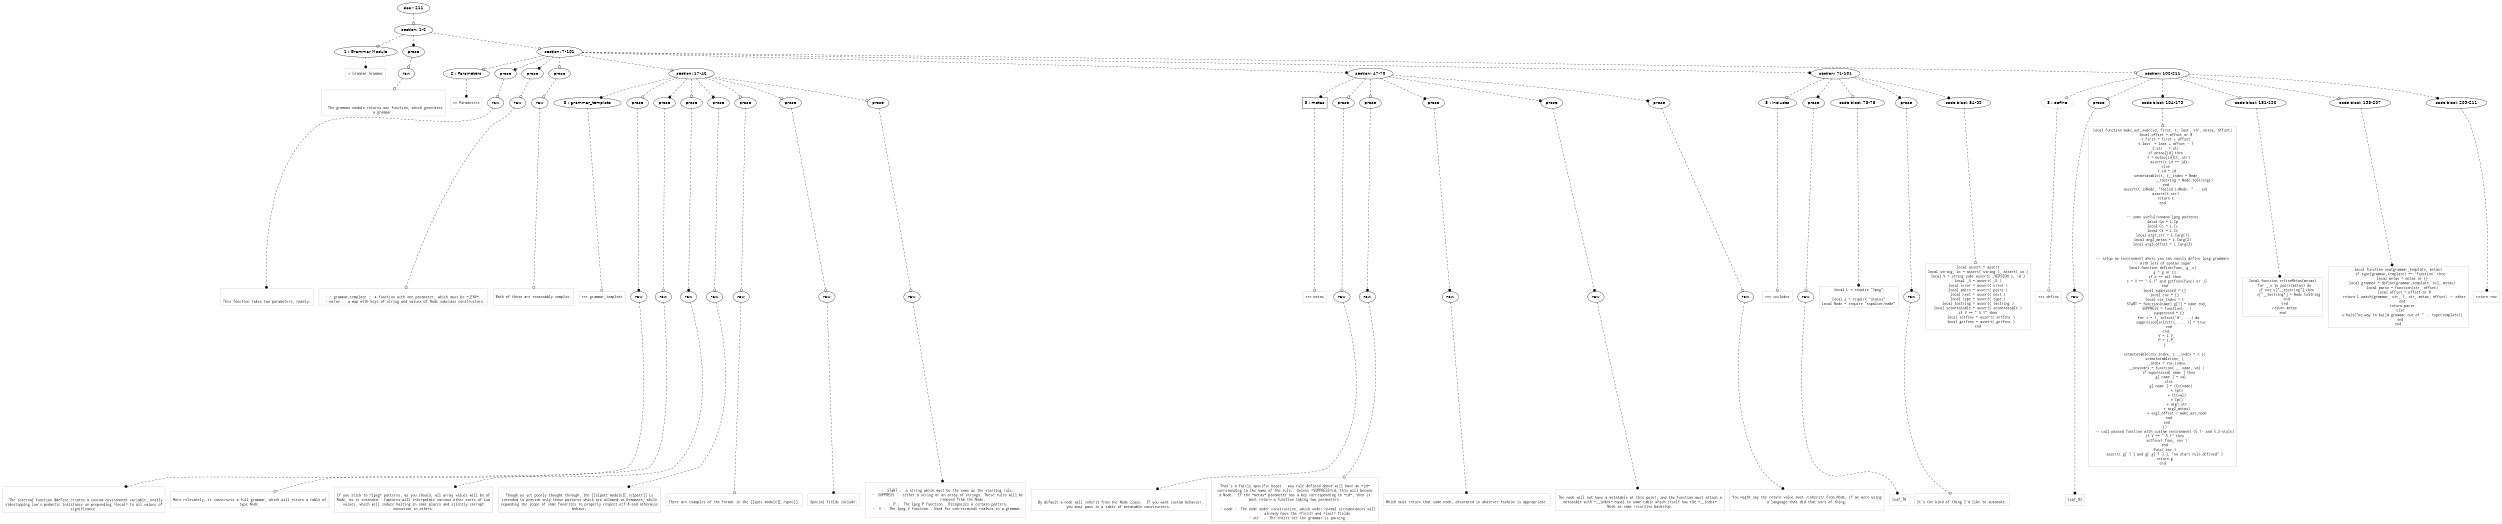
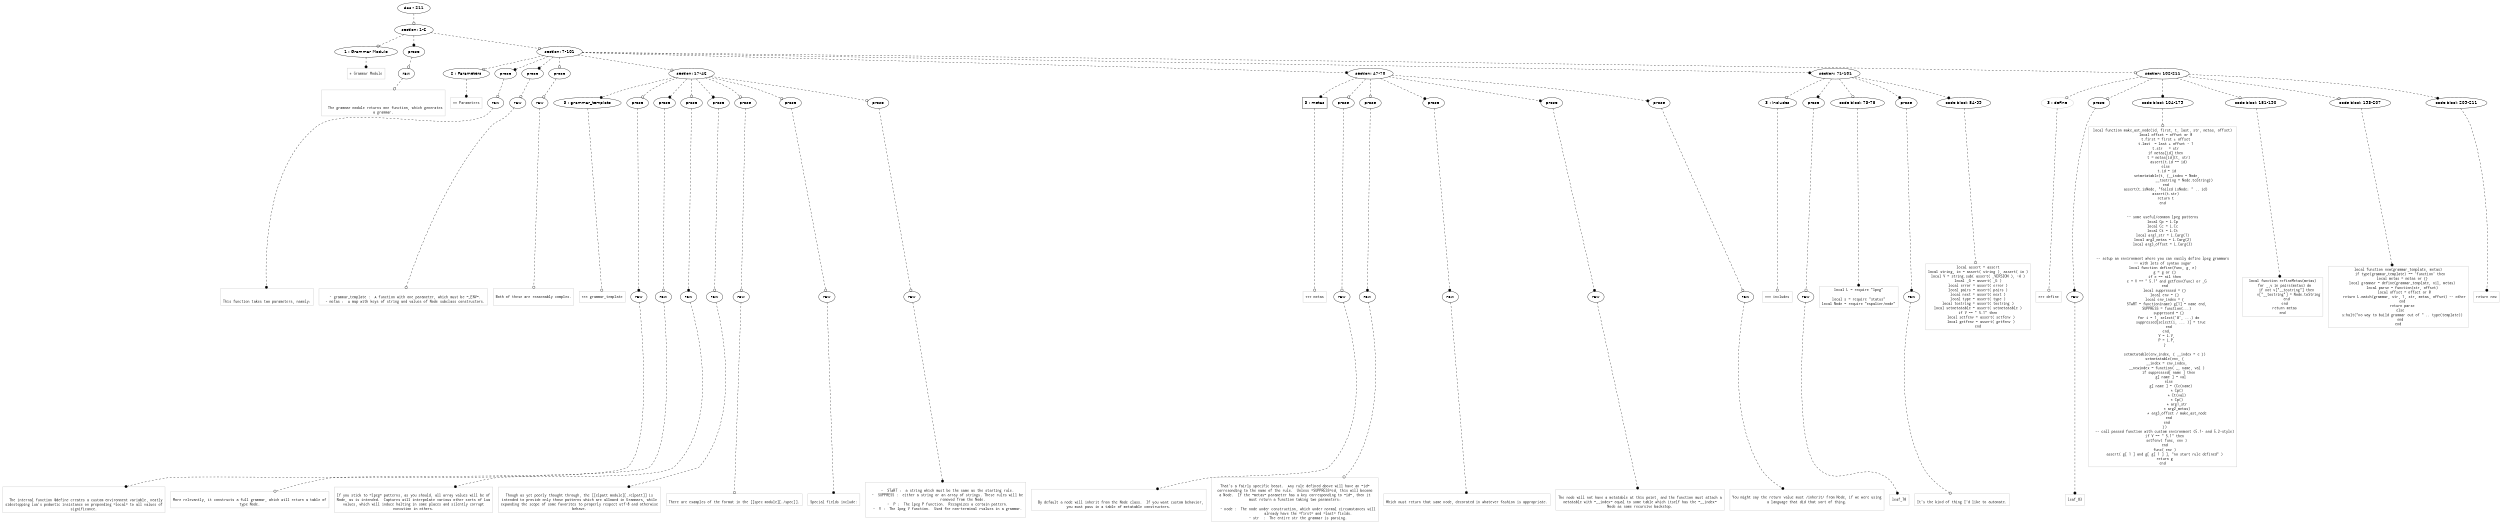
(366, 74) -> (366, 74)
